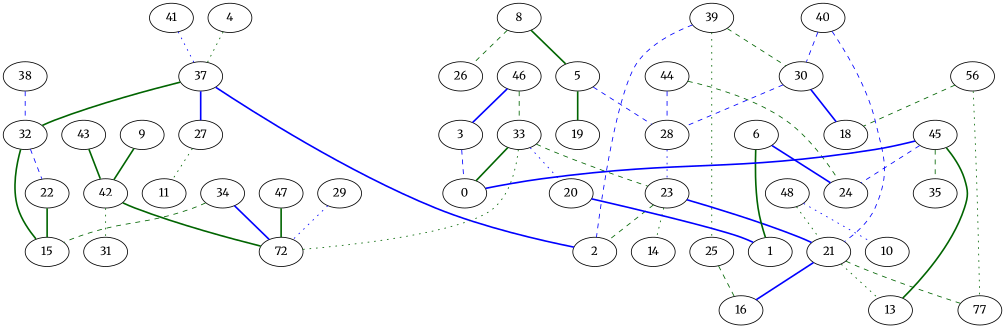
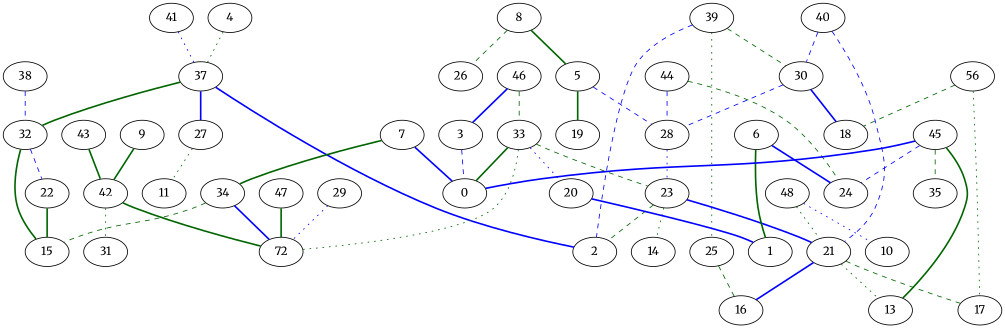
none -> (402, 135)
(980, 310) -> (980, 310)
